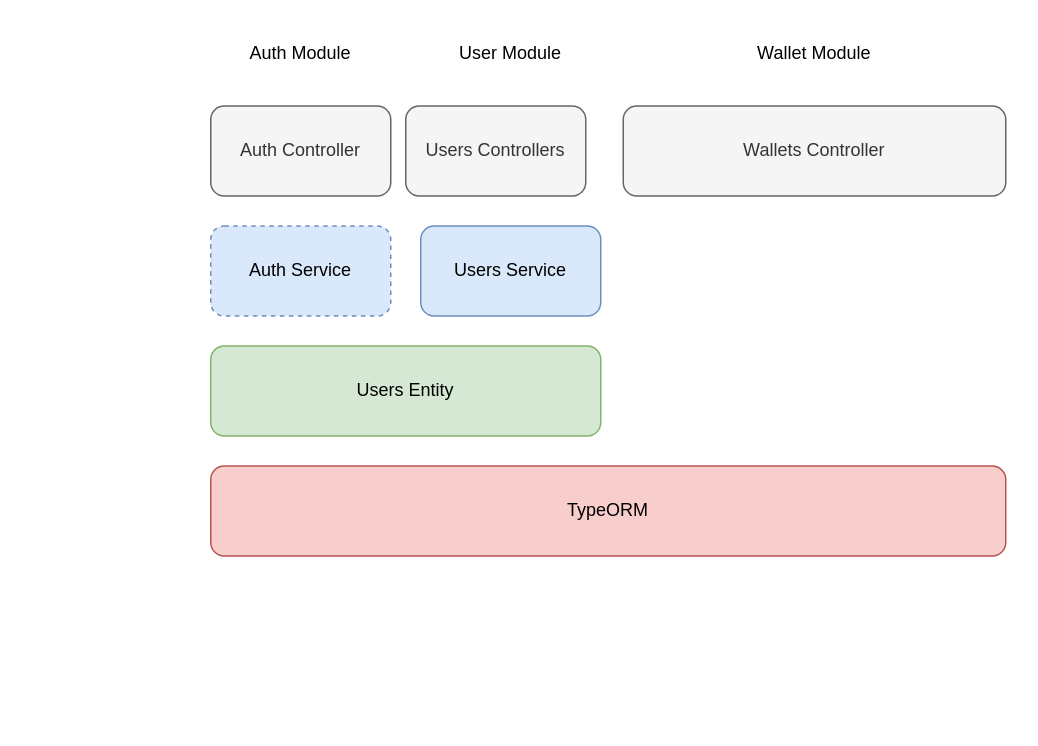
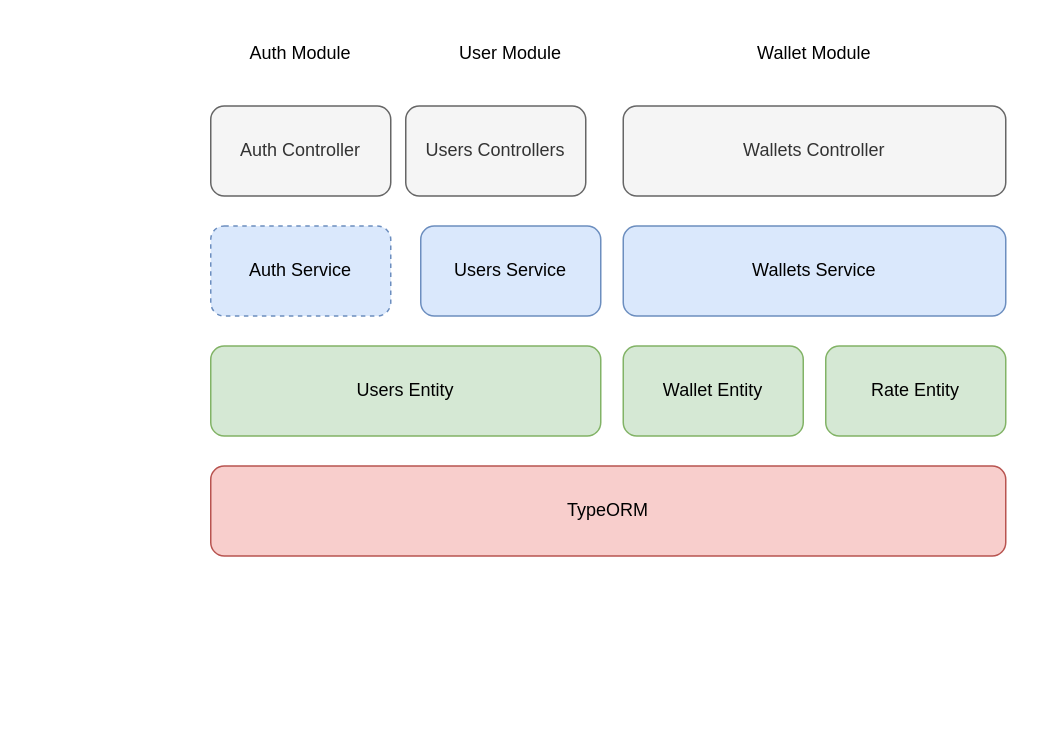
none -> (815, 271)
none -> (713, 391)
none -> (916, 391)
